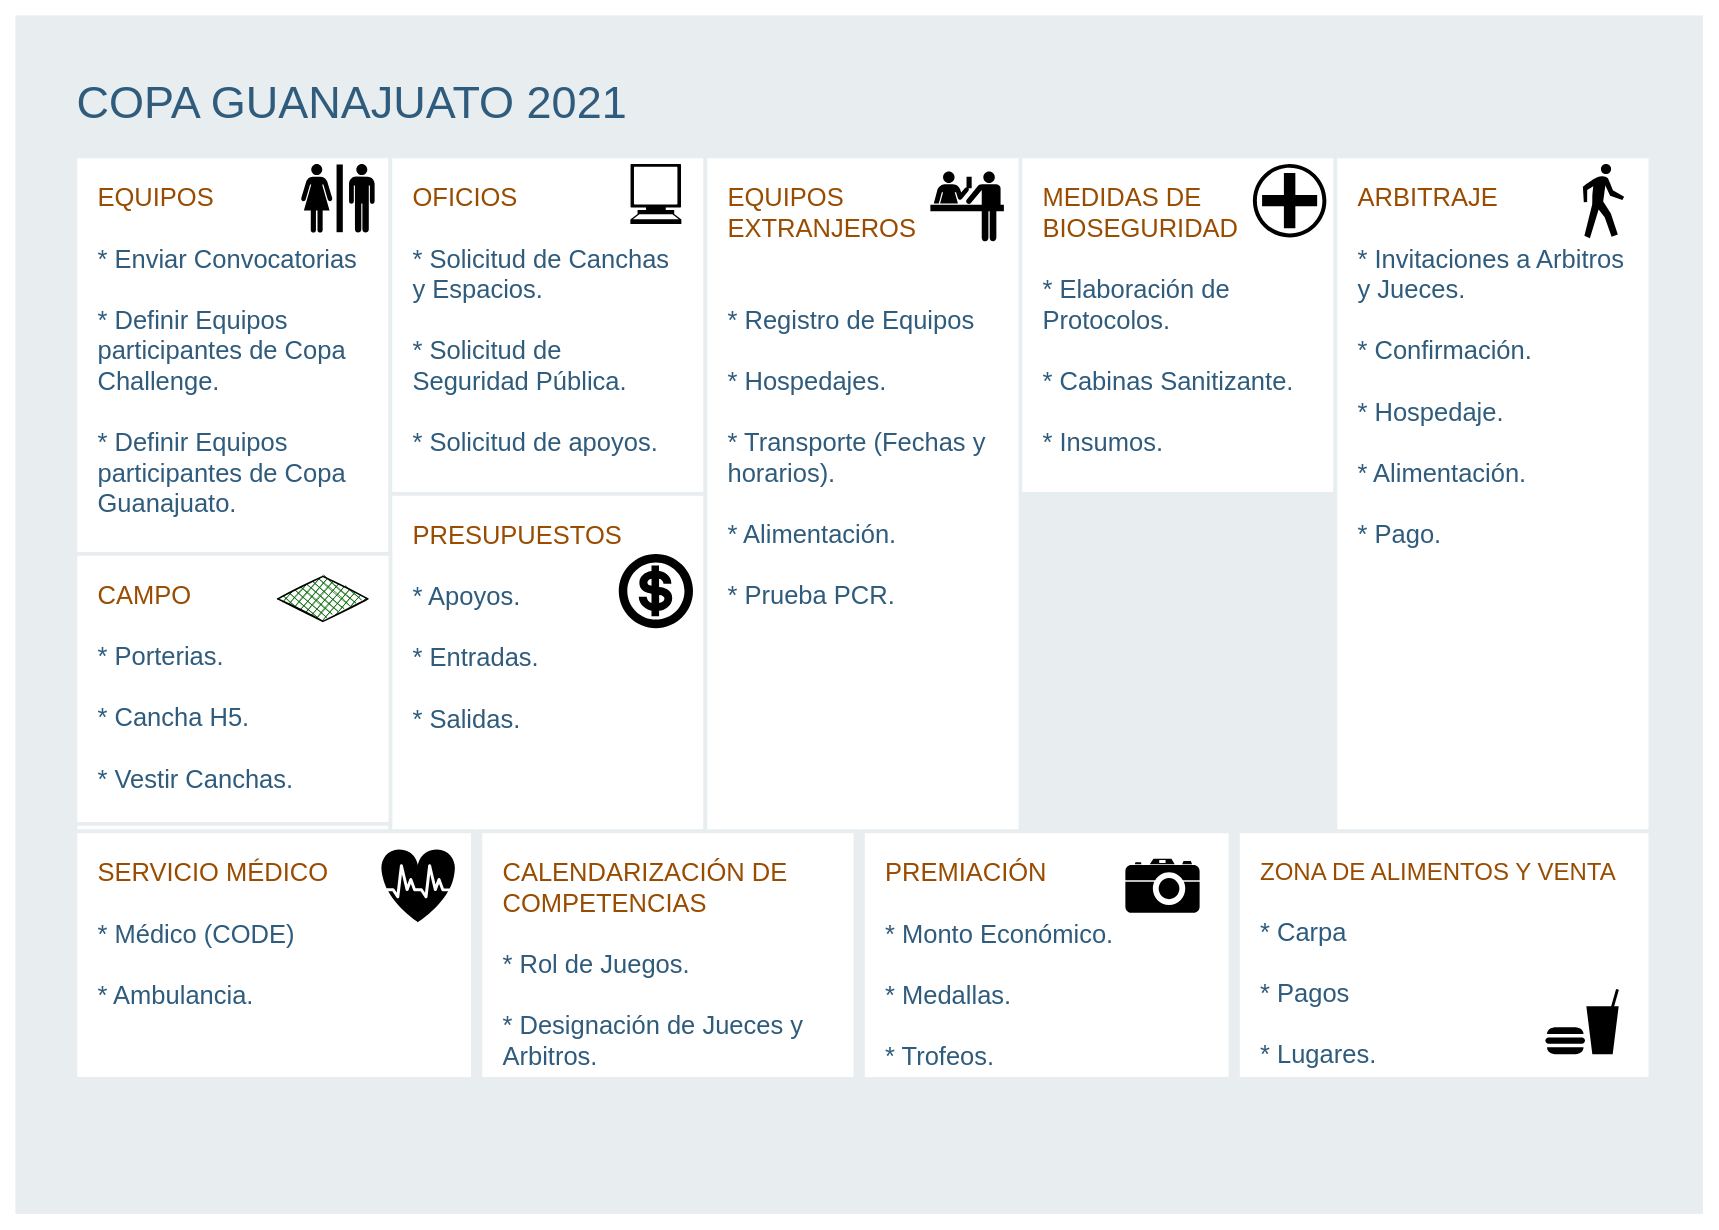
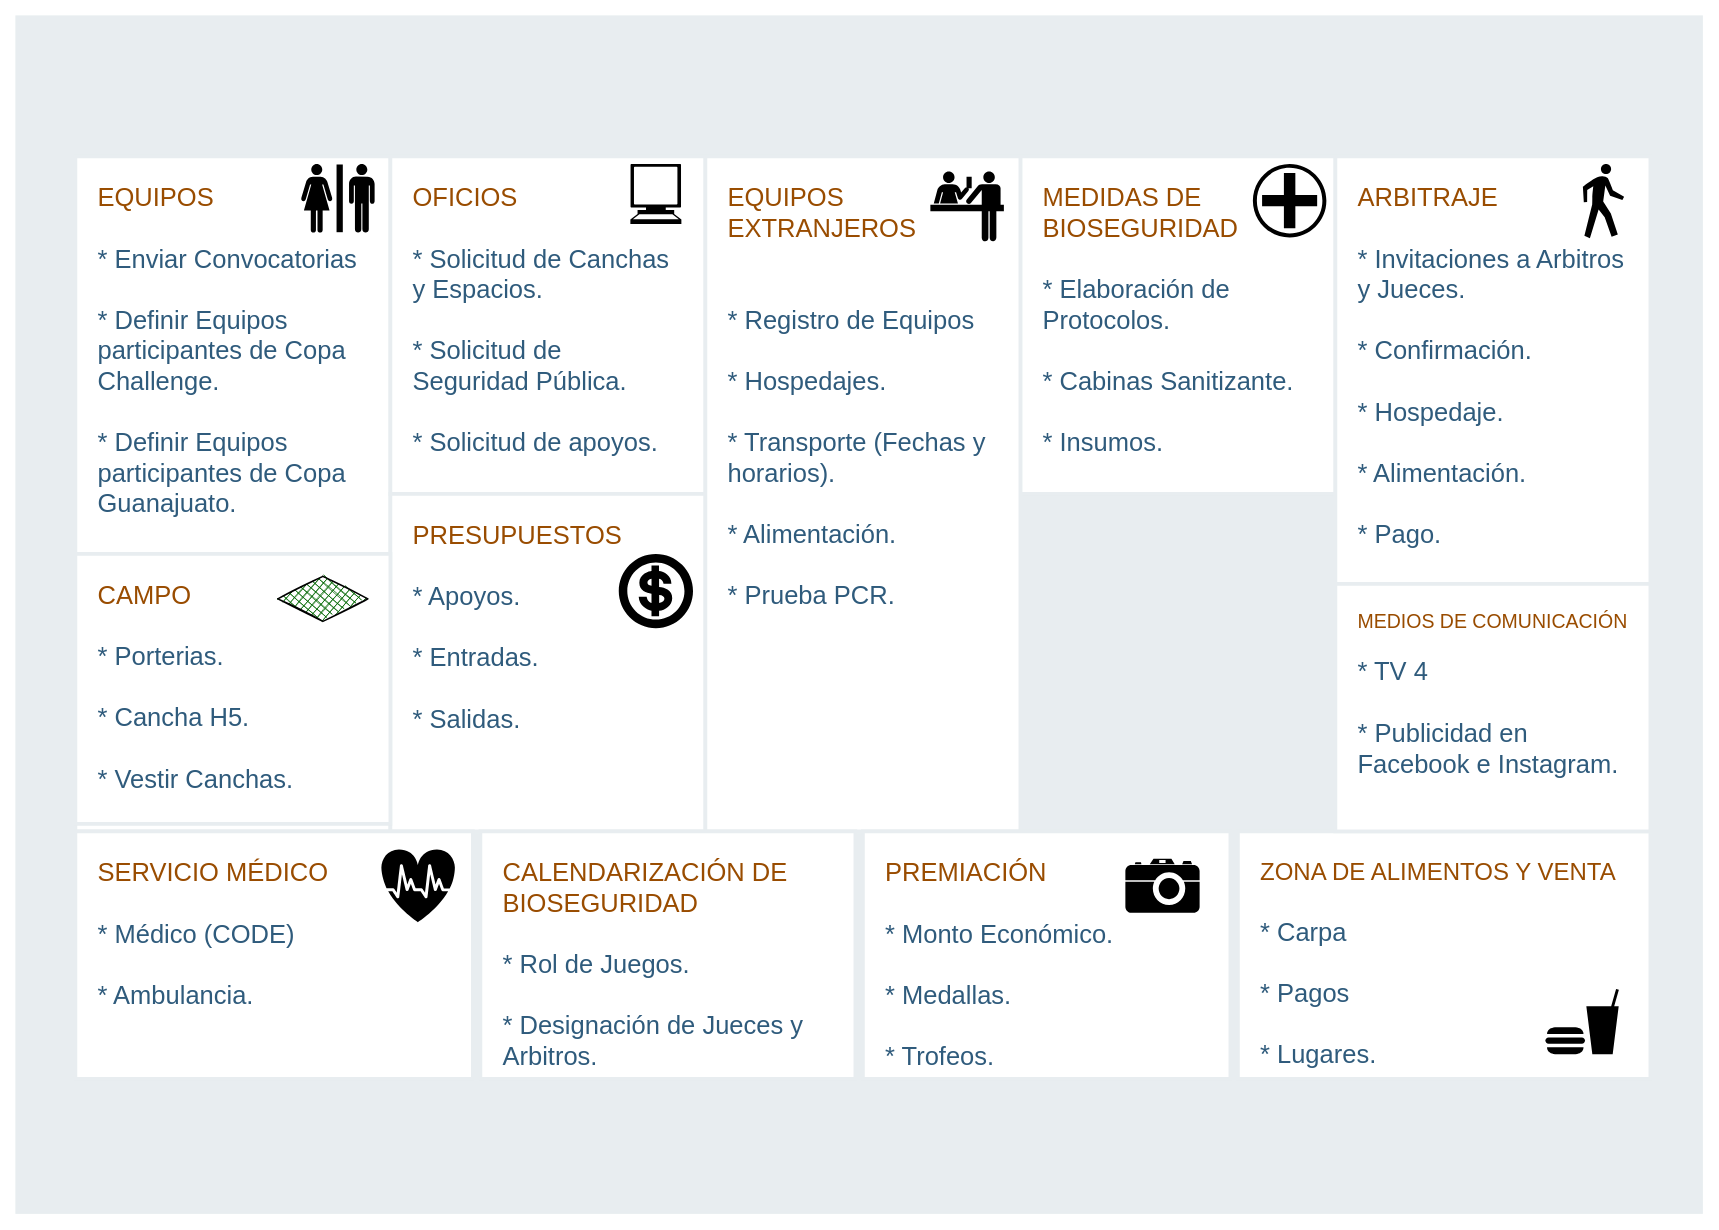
(357, 100) -> none
none -> (1493, 708)
(581, 874) -> (581, 874)
